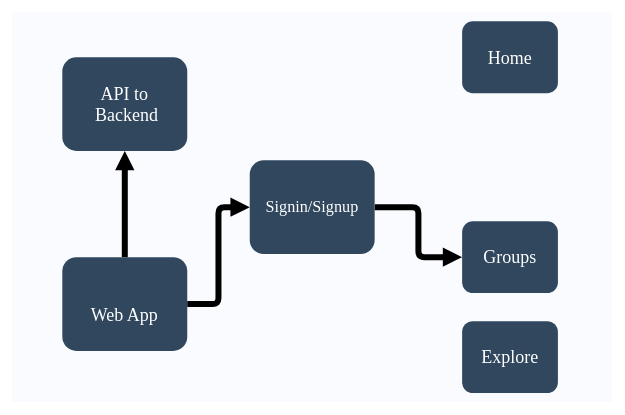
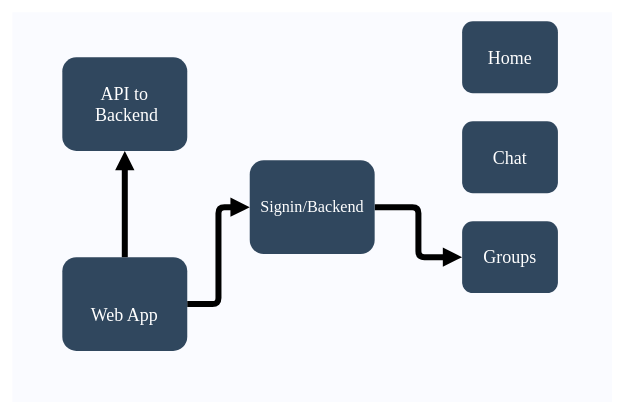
none -> (510, 157)
(312, 207) -> (312, 207)
(510, 357) -> none
